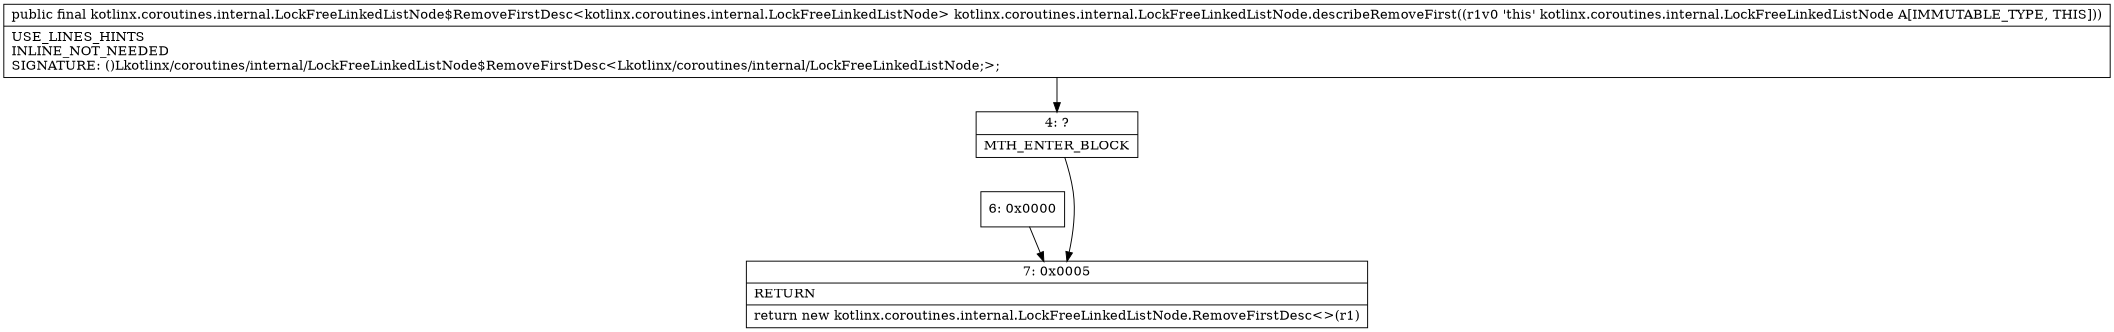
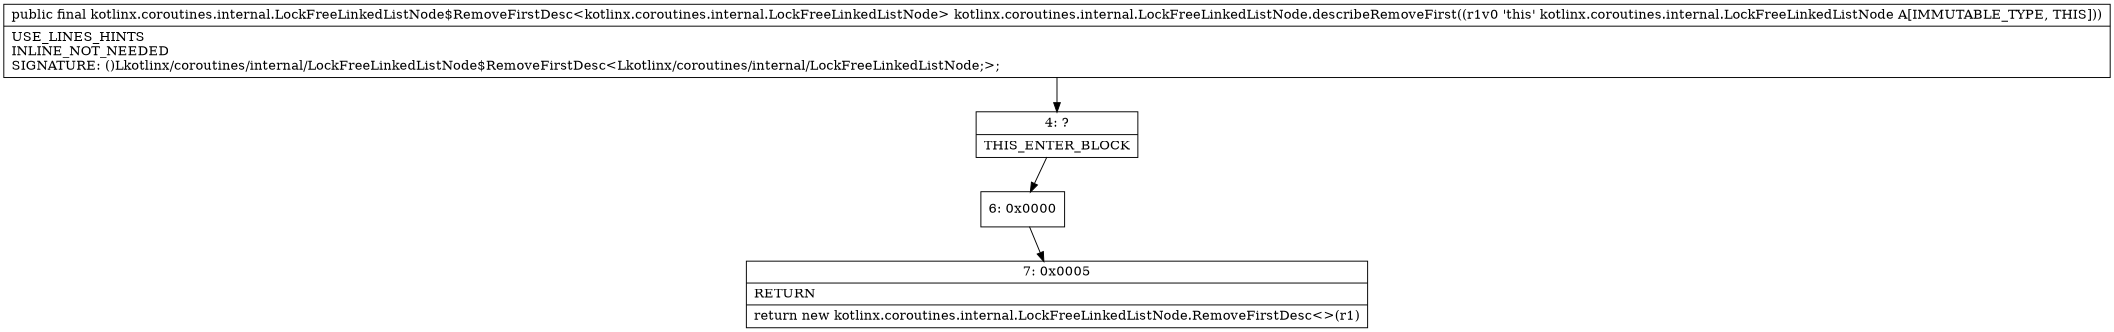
(1057, 146) -> (1057, 146)
(1074, 204) -> (1041, 170)
